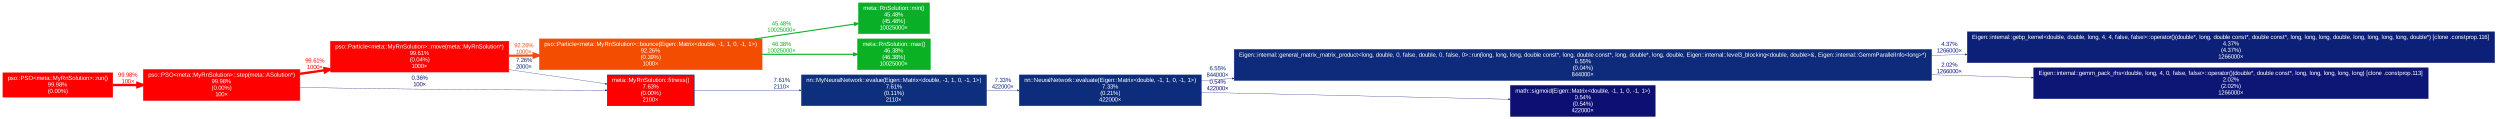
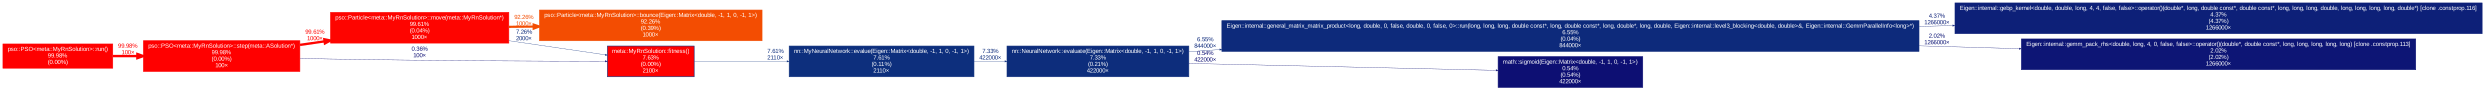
(894, 18) -> none
(894, 54) -> none
